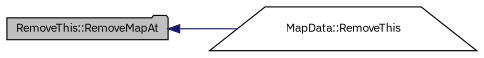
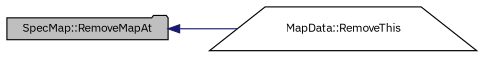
(88, 29) -> (88, 29)
